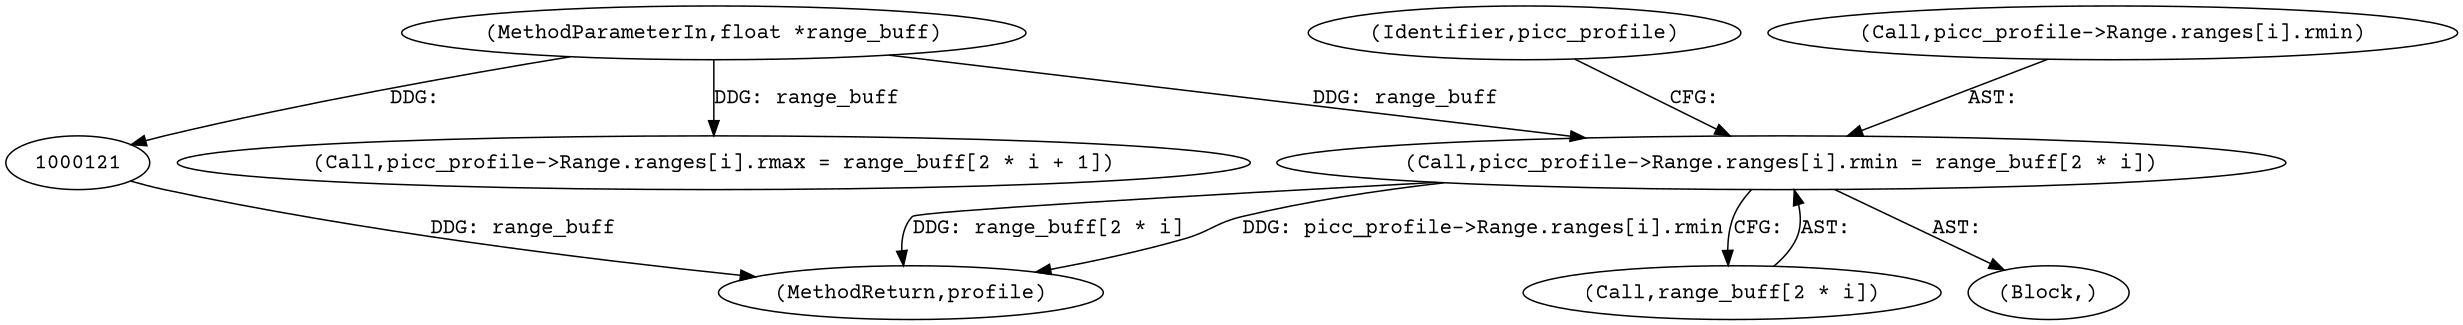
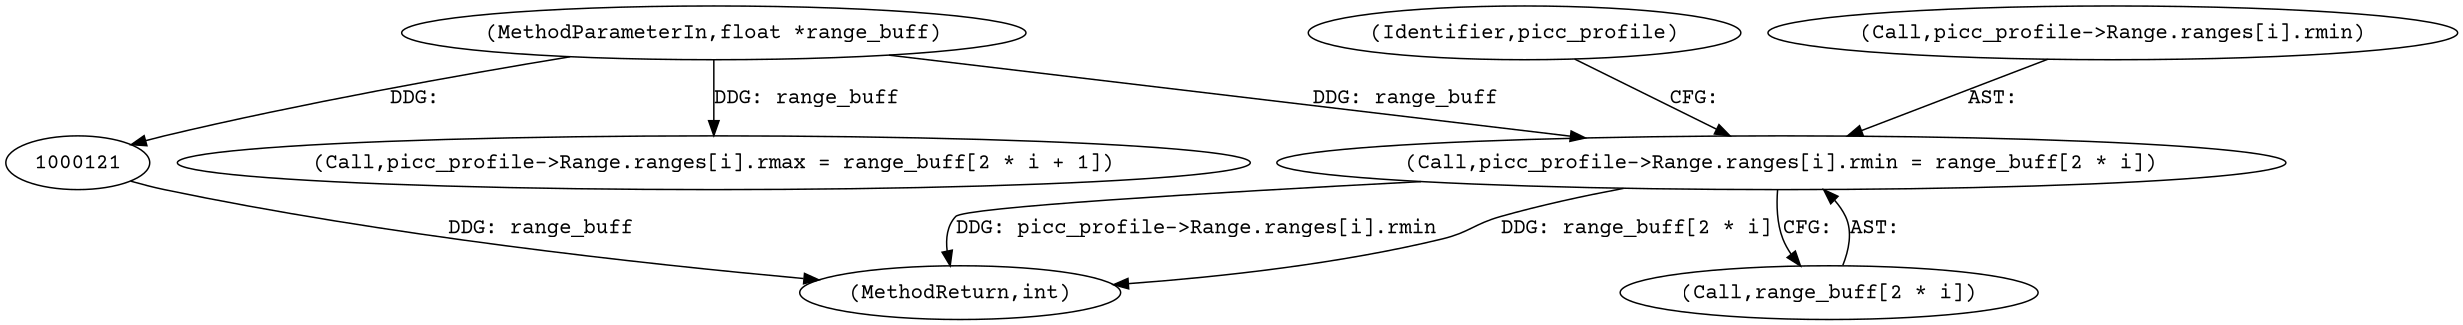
(911, 293) -> (960, 293)
(2049, 293) -> none
